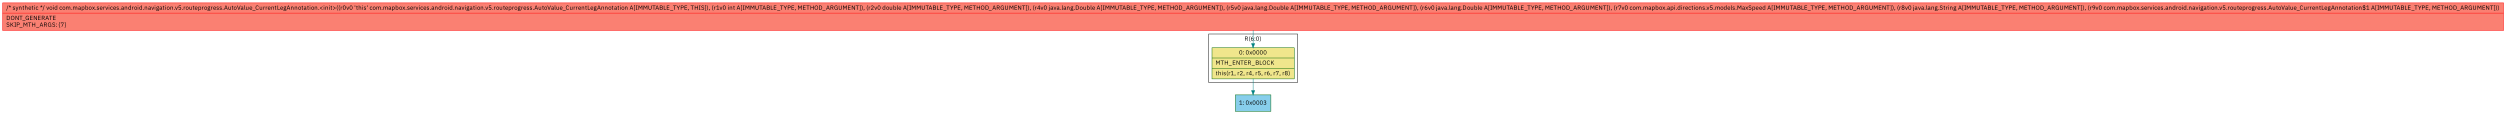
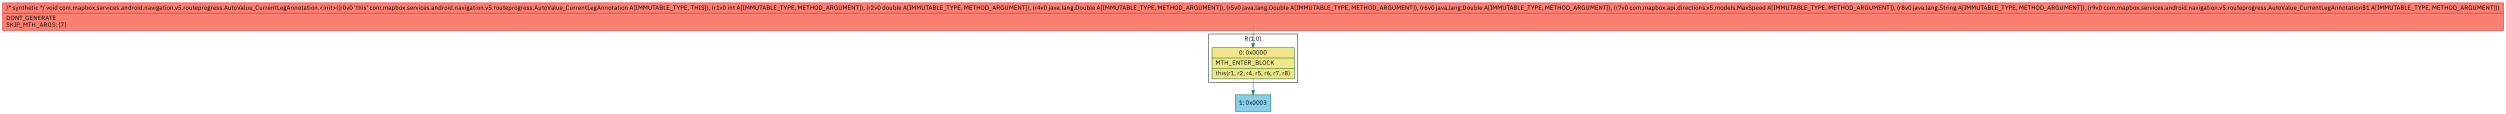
(1253, 39) -> (1253, 39)
